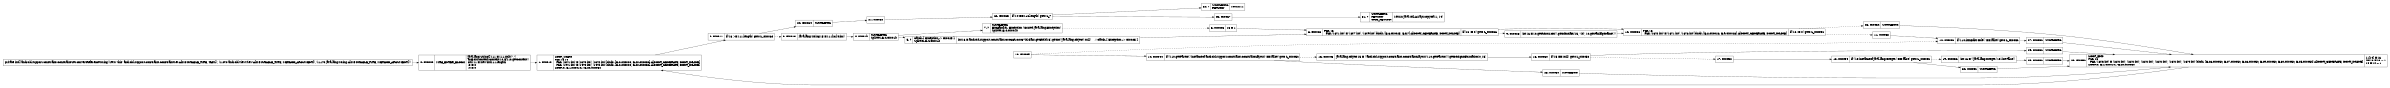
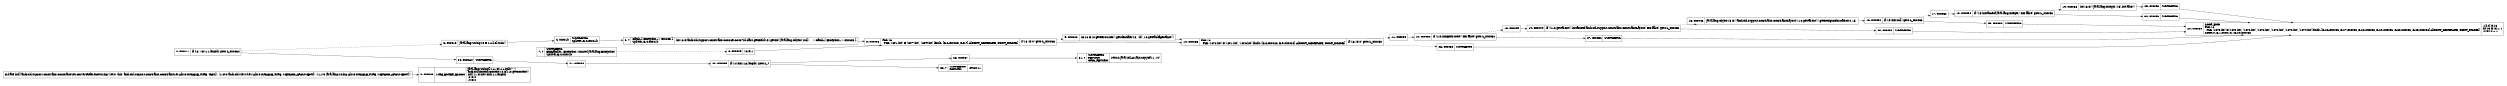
(940, 33) -> none
(1483, 44) -> (1489, 32)
(619, 63) -> none
